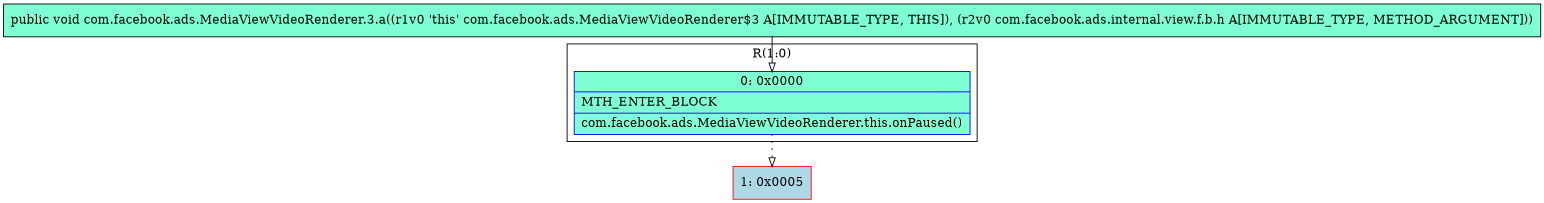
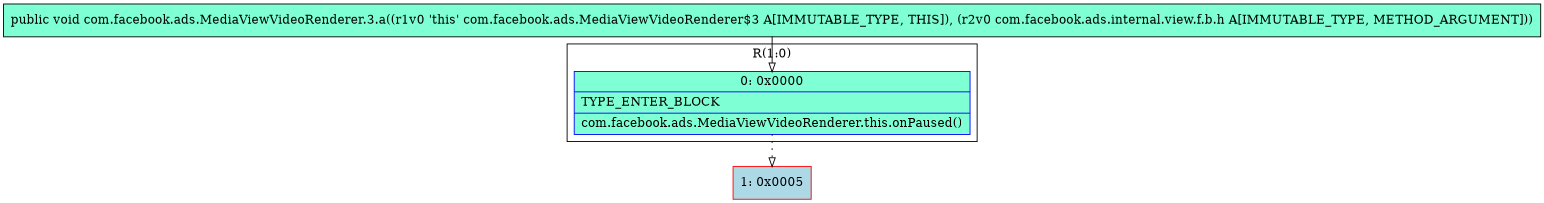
(650, 102) -> (651, 102)
